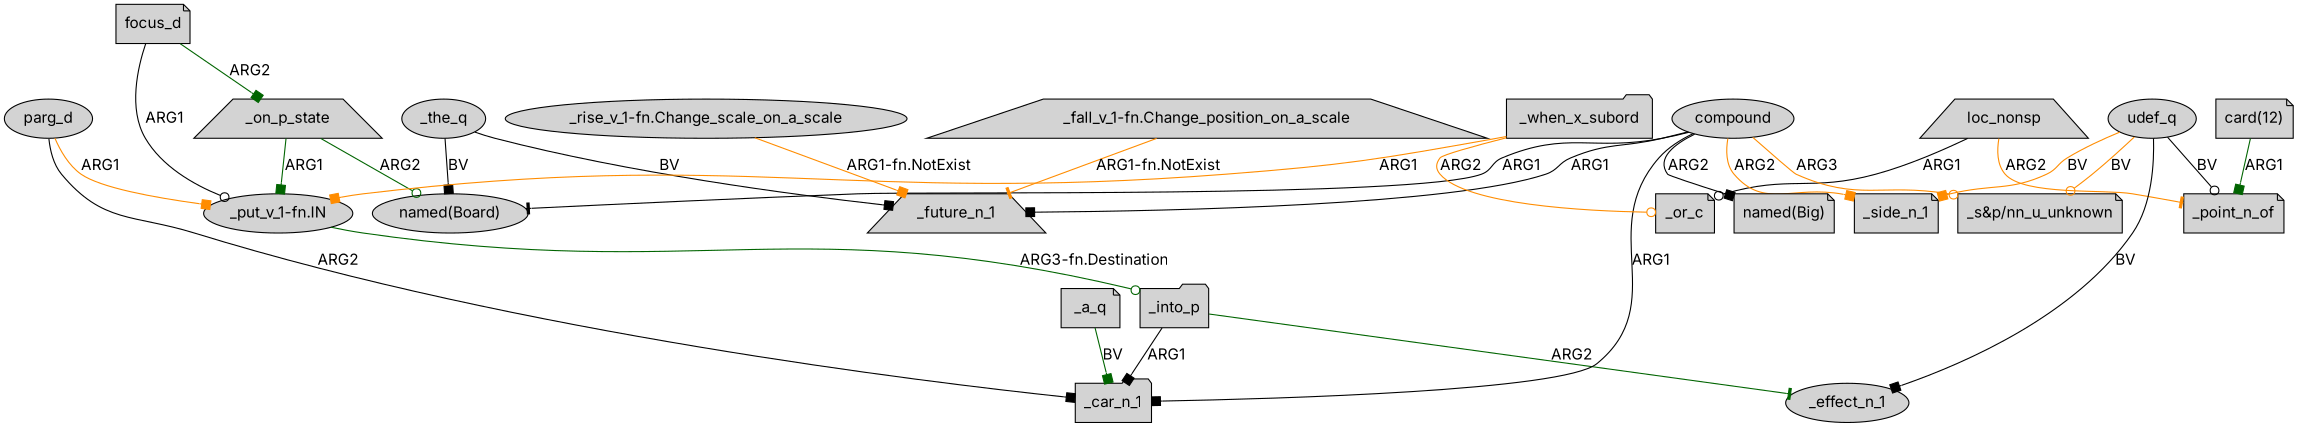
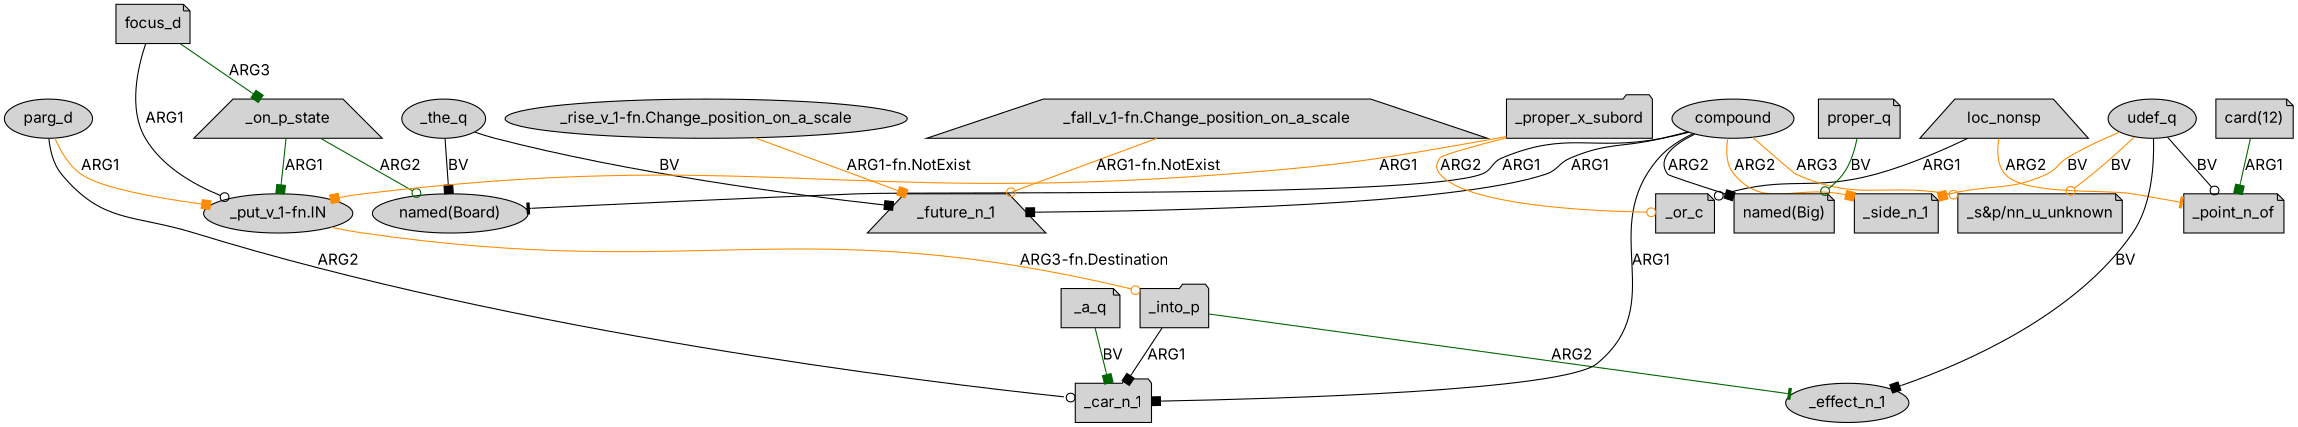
(250, 71) -> (250, 71)
(706, 119) -> (706, 119)
(1579, 119) -> (1579, 119)
none -> (1859, 119)
(1084, 165) -> (1084, 165)
(732, 250) -> (732, 250)
(534, 316) -> (534, 316)
